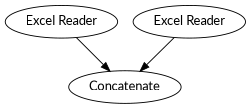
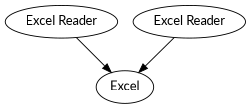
(125, 87) -> (125, 87)
